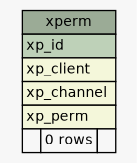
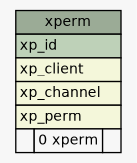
(69, 140) -> (68, 140)
